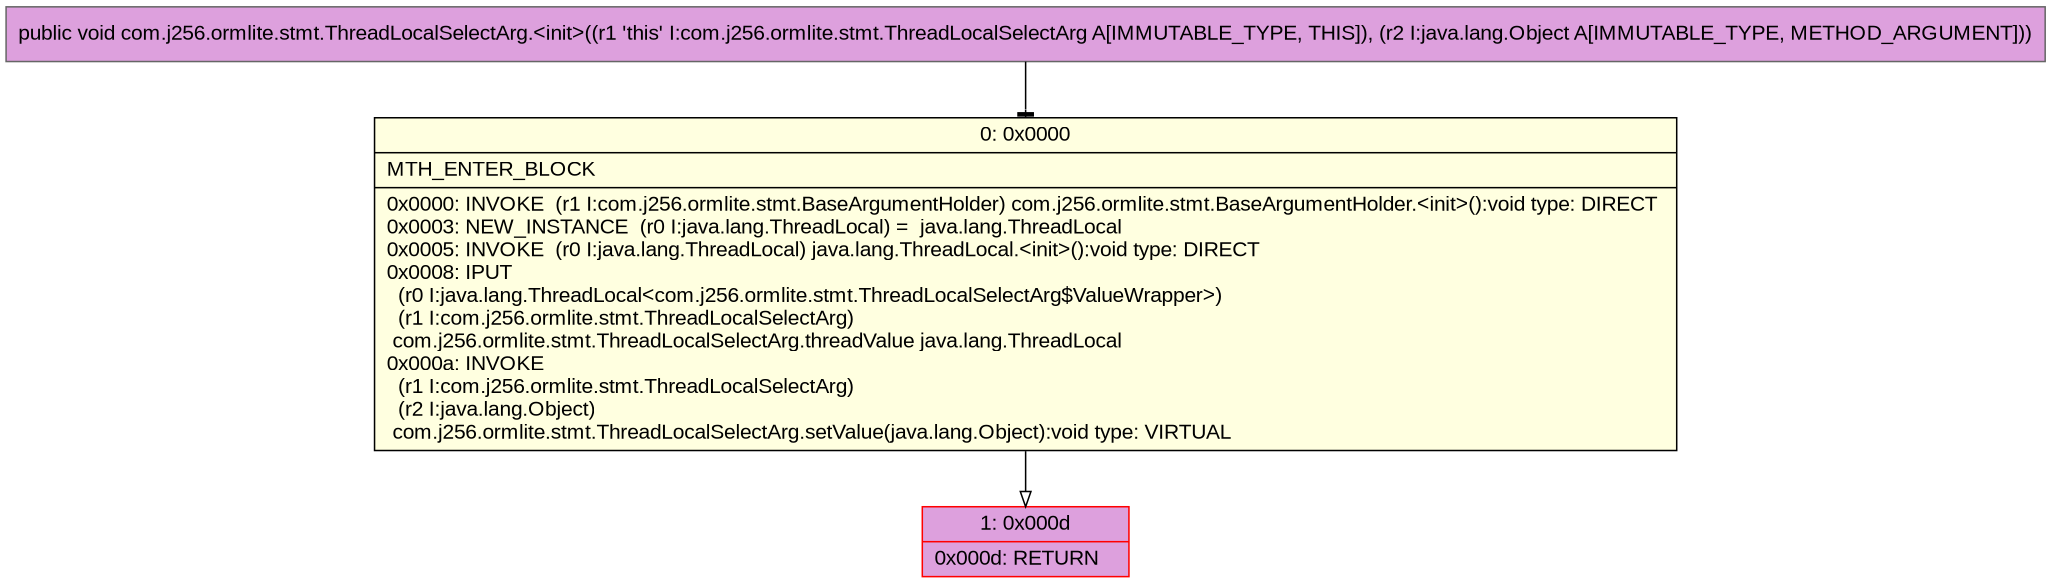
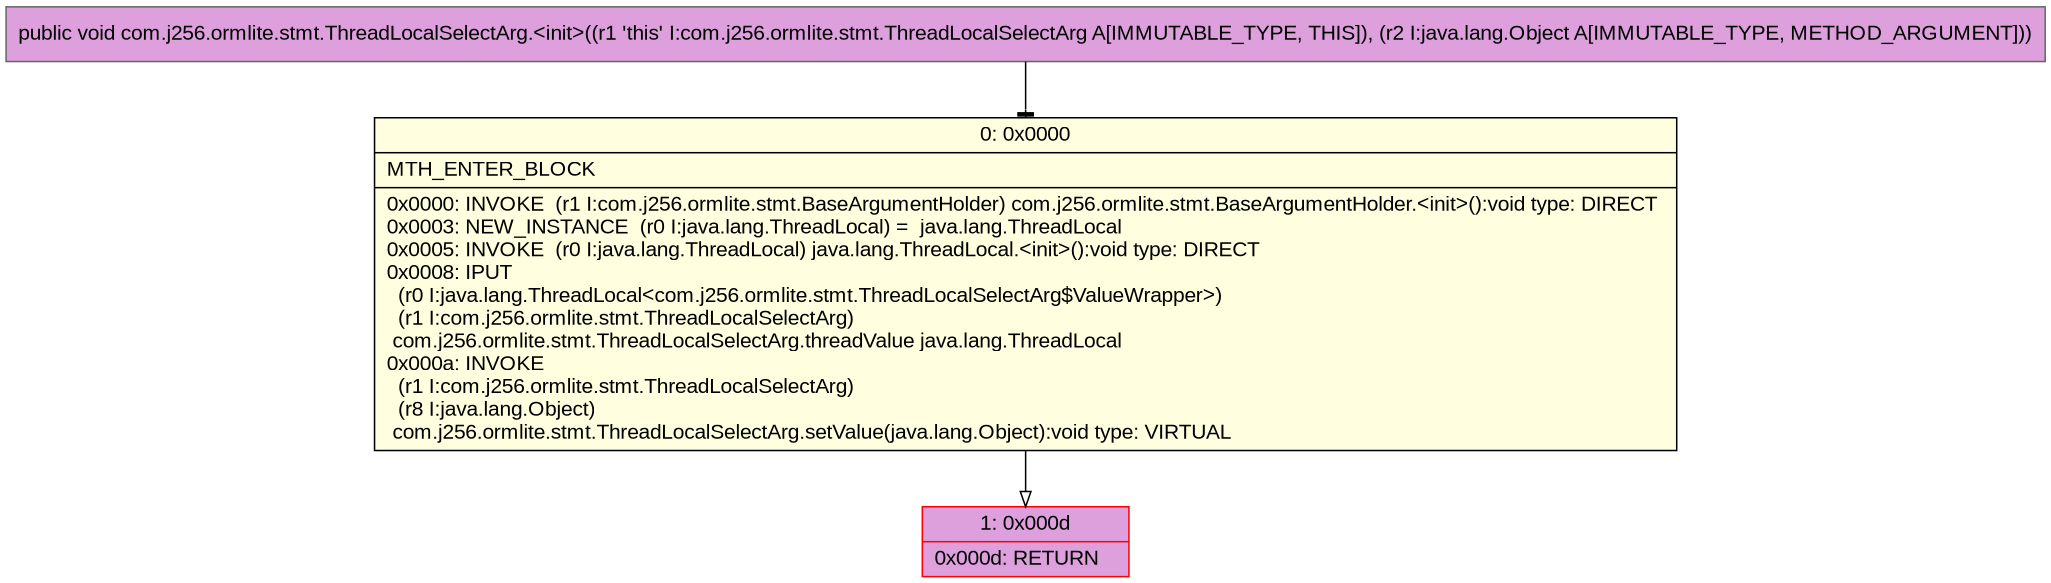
(492, 409) -> (492, 409)
